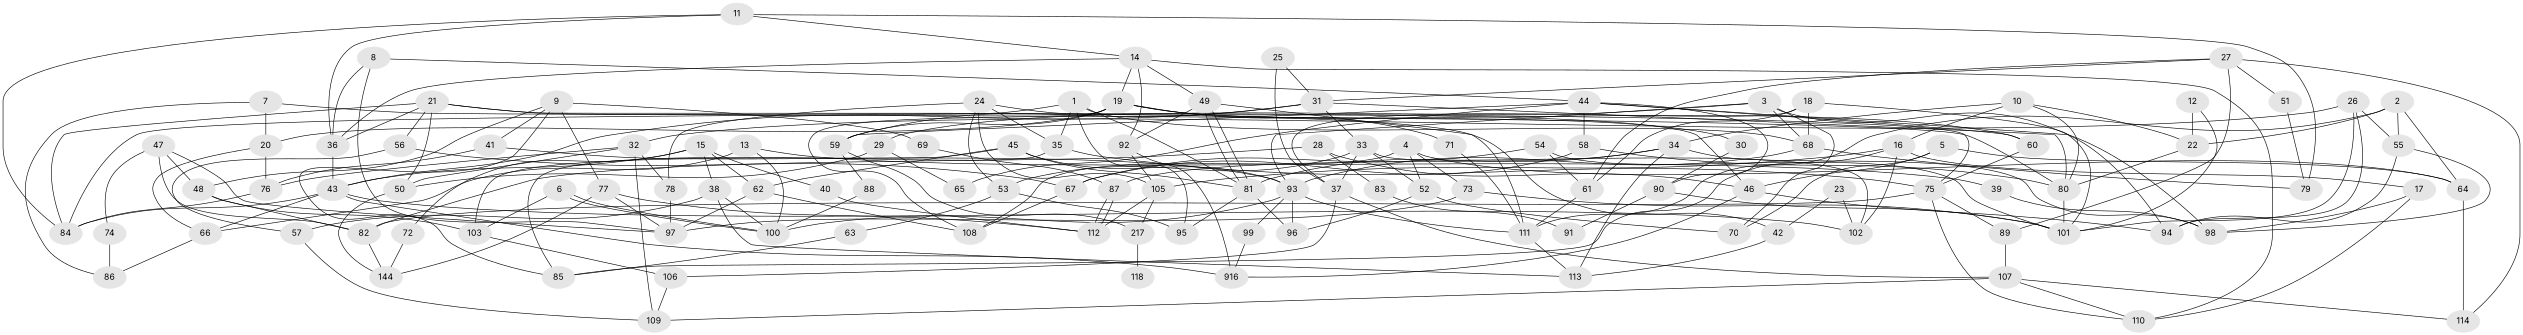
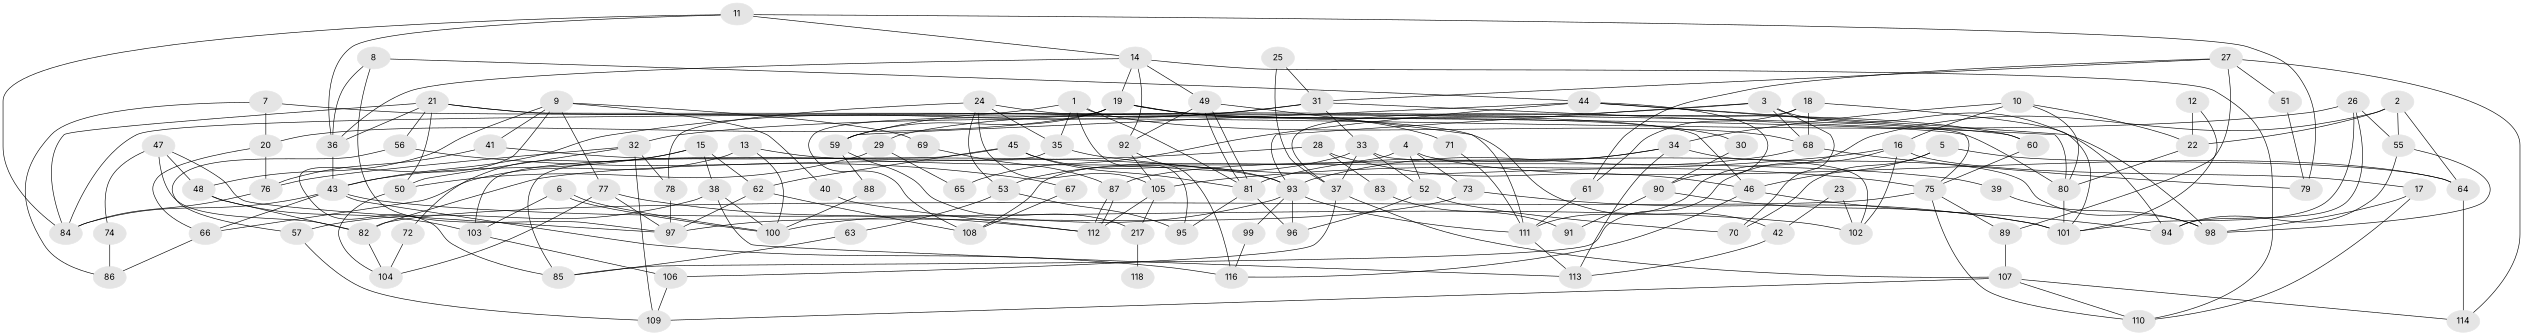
(1540, 146) -> none
(1584, 146) -> none
(762, 170) -> (737, 125)
(386, 277) -> (386, 277)
(1232, 277) -> (1232, 277)
